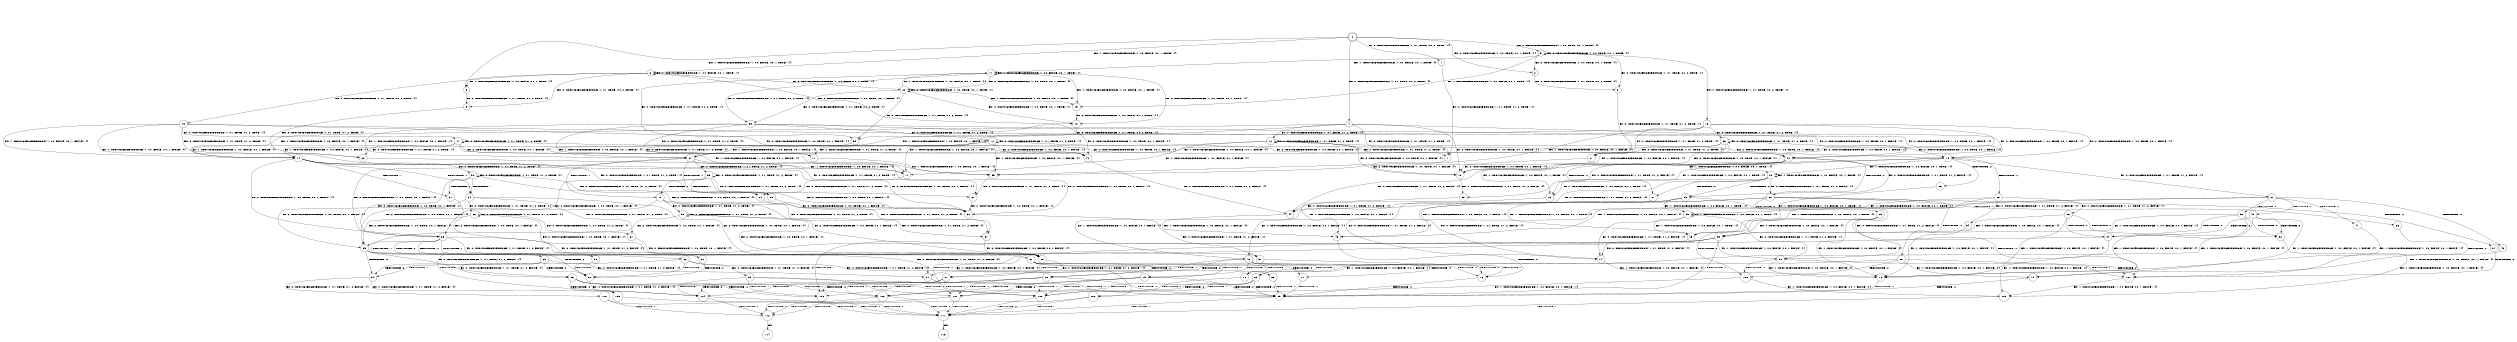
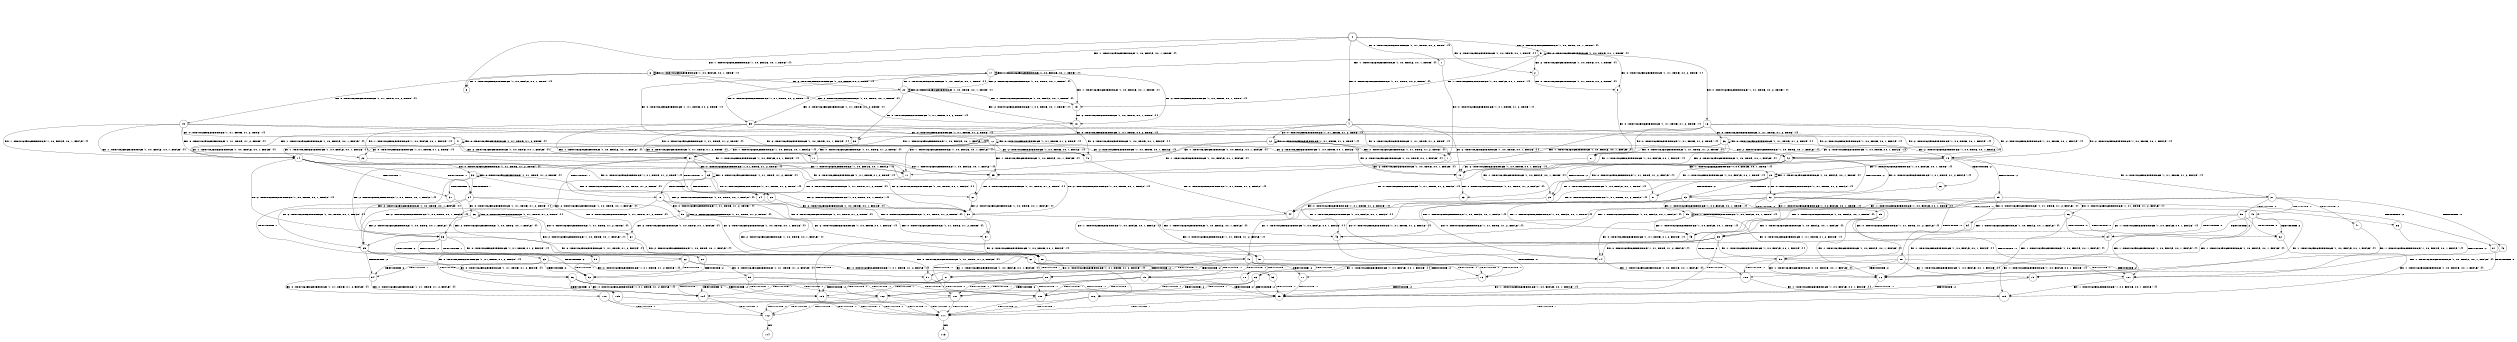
(467, 107) -> none
(371, 249) -> (287, 240)
(1173, 292) -> none
none -> (894, 303)
